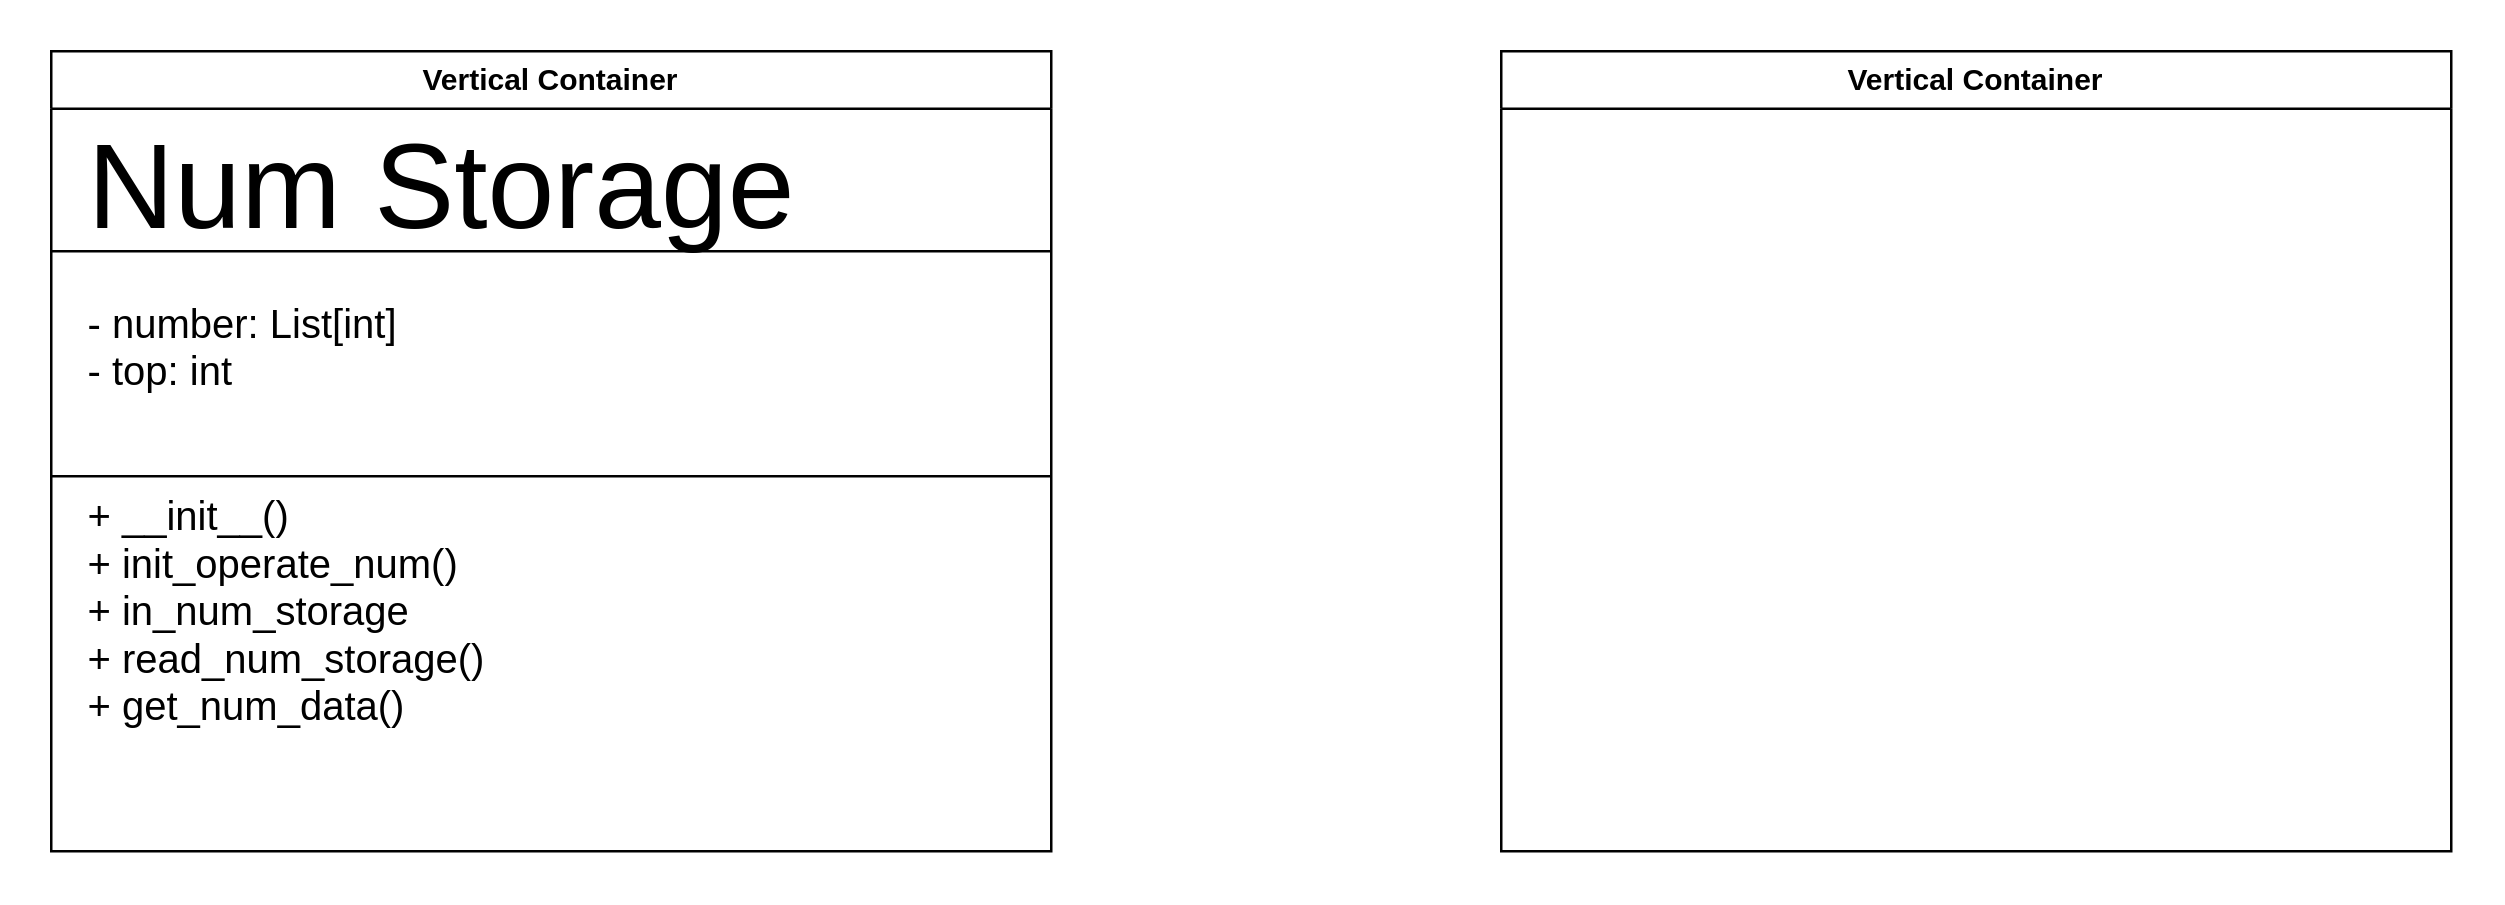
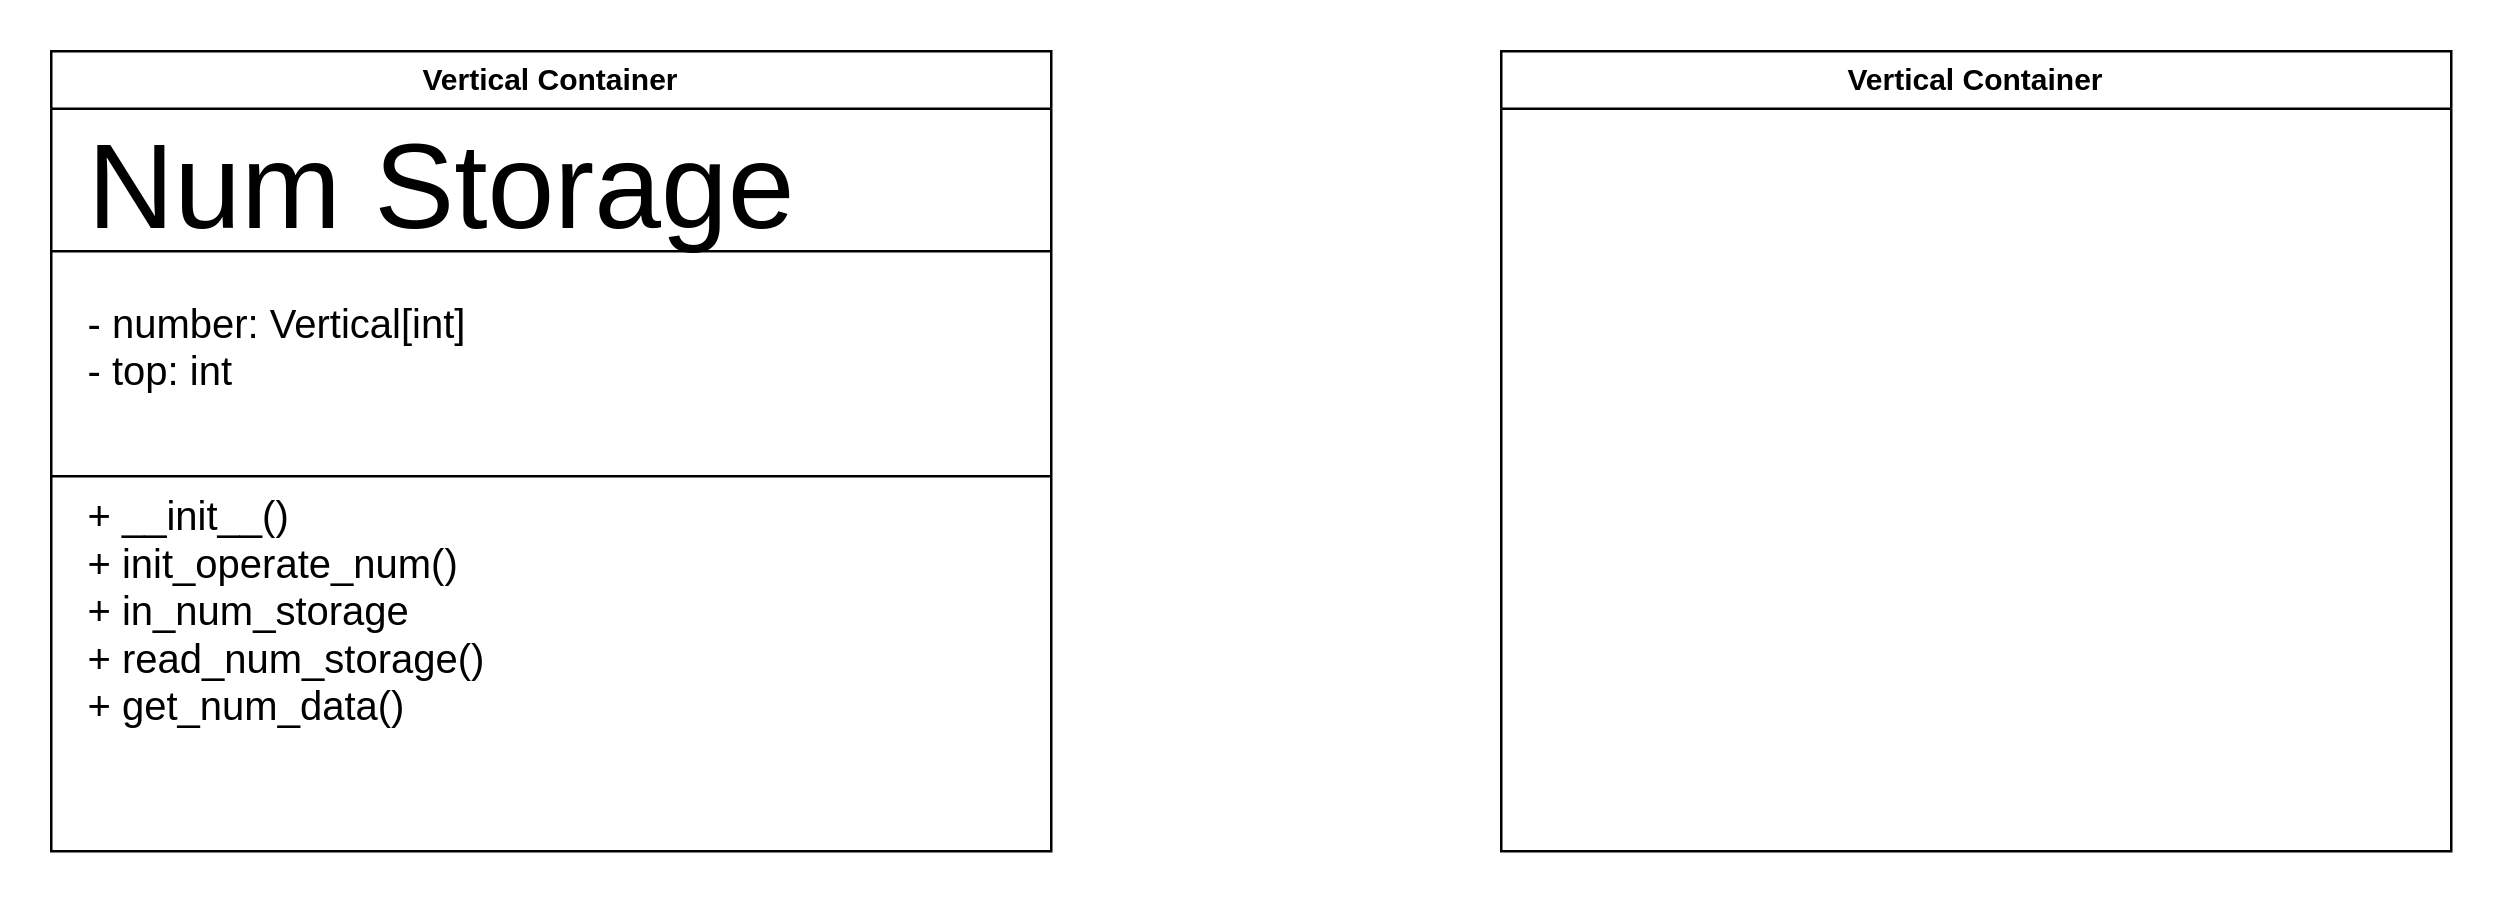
(253, 220) -> (259, 220)
